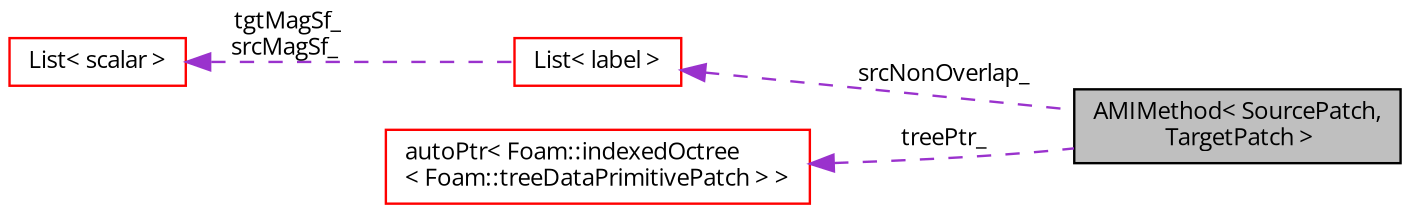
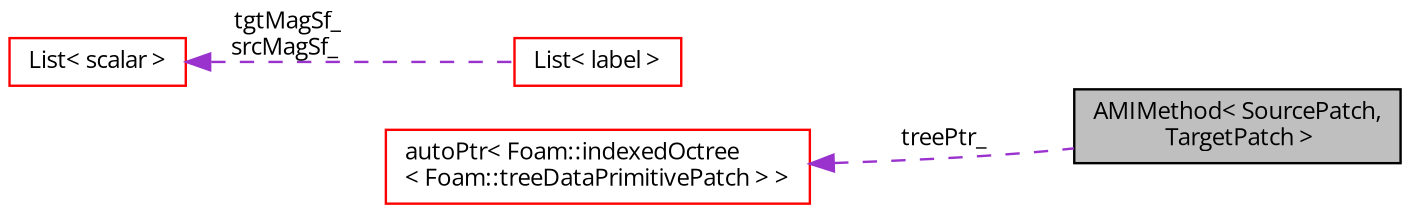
(890, 91) -> none
